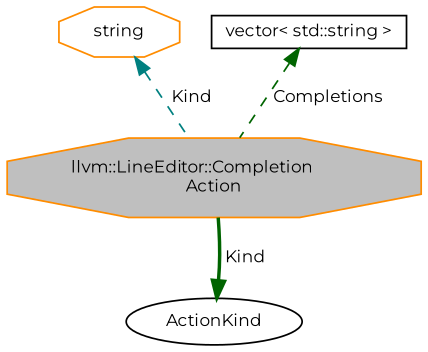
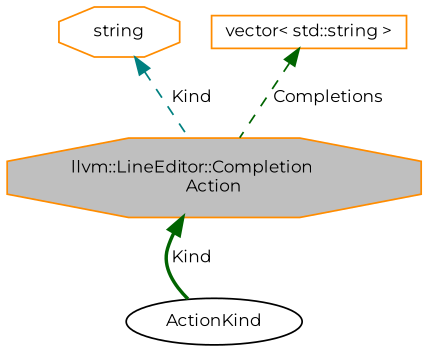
(309, 32) -> (309, 32)
(220, 249) -> (168, 268)
